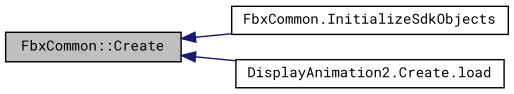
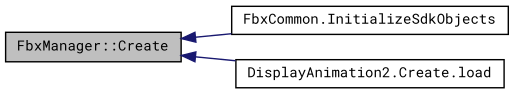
(93, 47) -> (93, 47)
